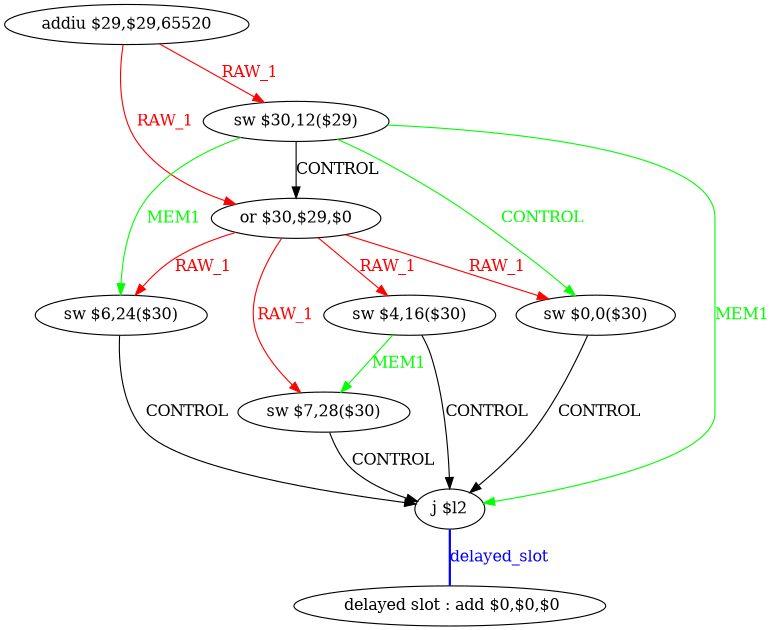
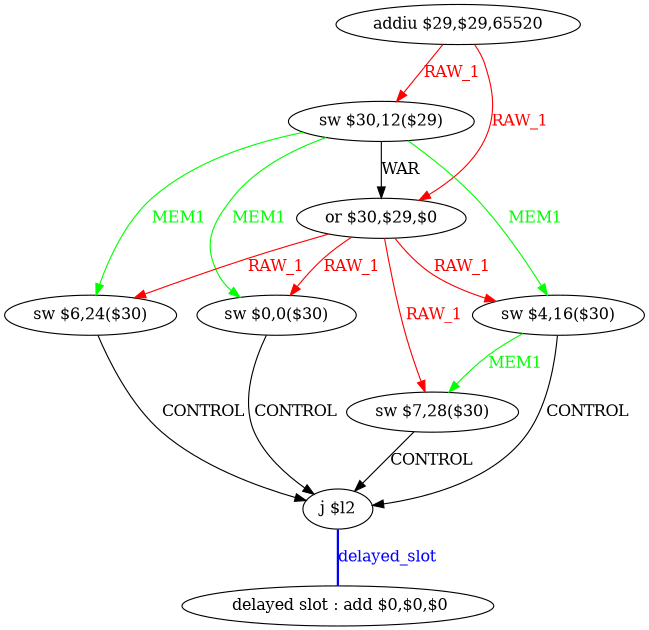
(337, 170) -> (400, 170)
(542, 218) -> (259, 218)
(715, 261) -> (483, 206)
